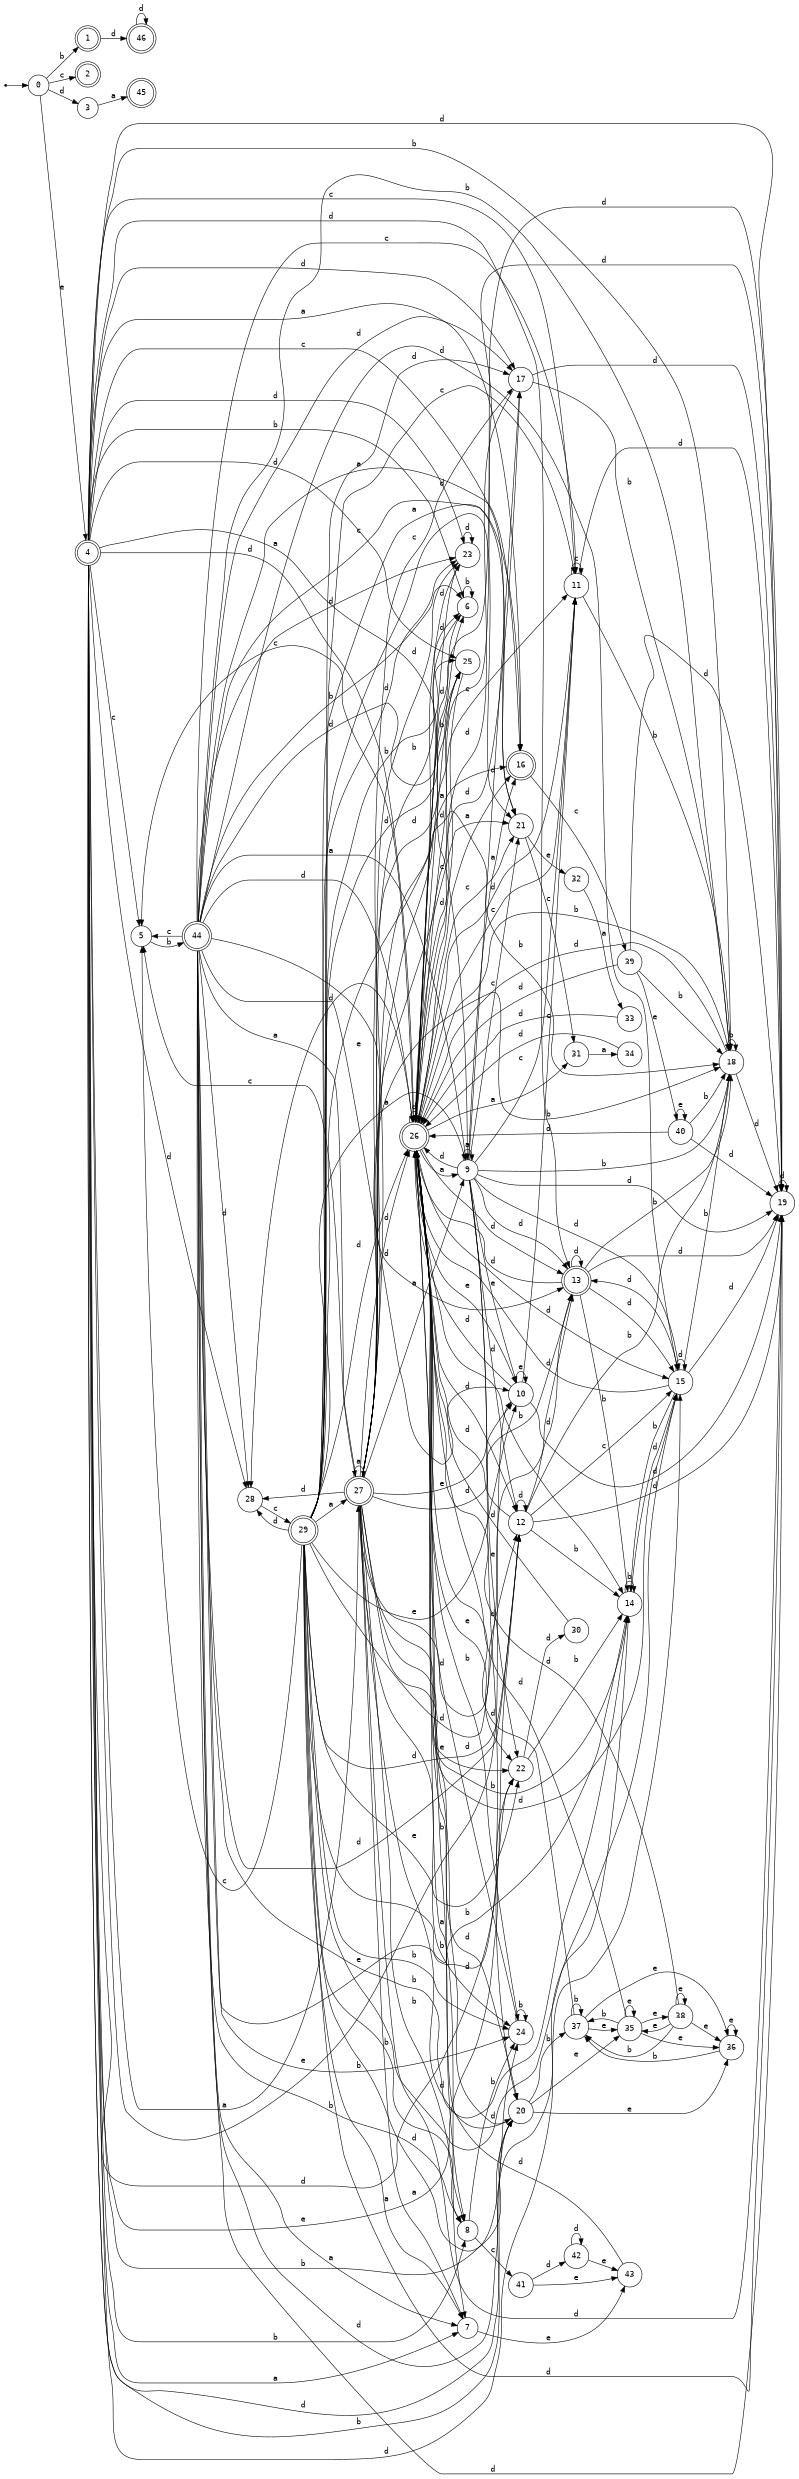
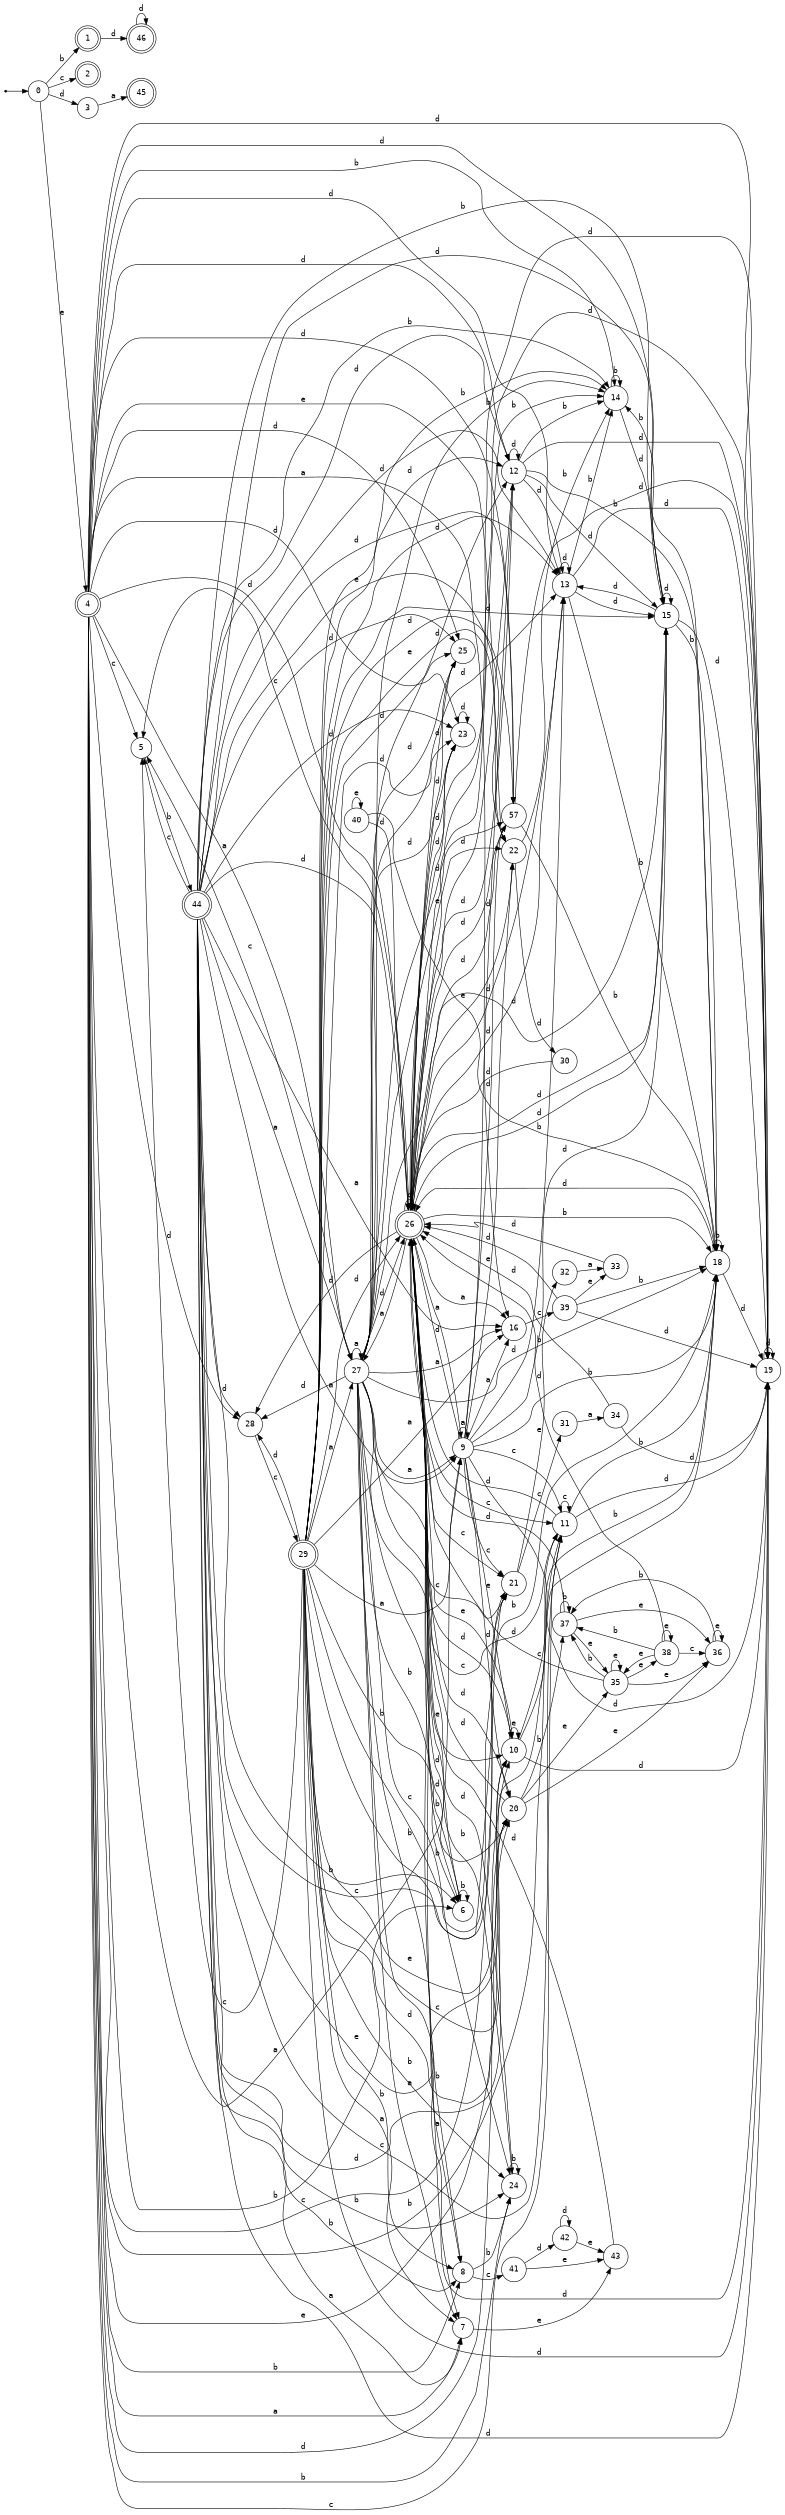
(521, 380) -> (514, 816)
(521, 765) -> (514, 1328)
(658, 1043) -> (588, 1289)
(498, 1104) -> (391, 1299)
(729, 1166) -> (709, 1460)
(576, 1281) -> (565, 585)
(604, 1446) -> (590, 536)
(359, 1491) -> (357, 1371)
none -> (631, 1518)
(706, 2026) -> (692, 1649)
